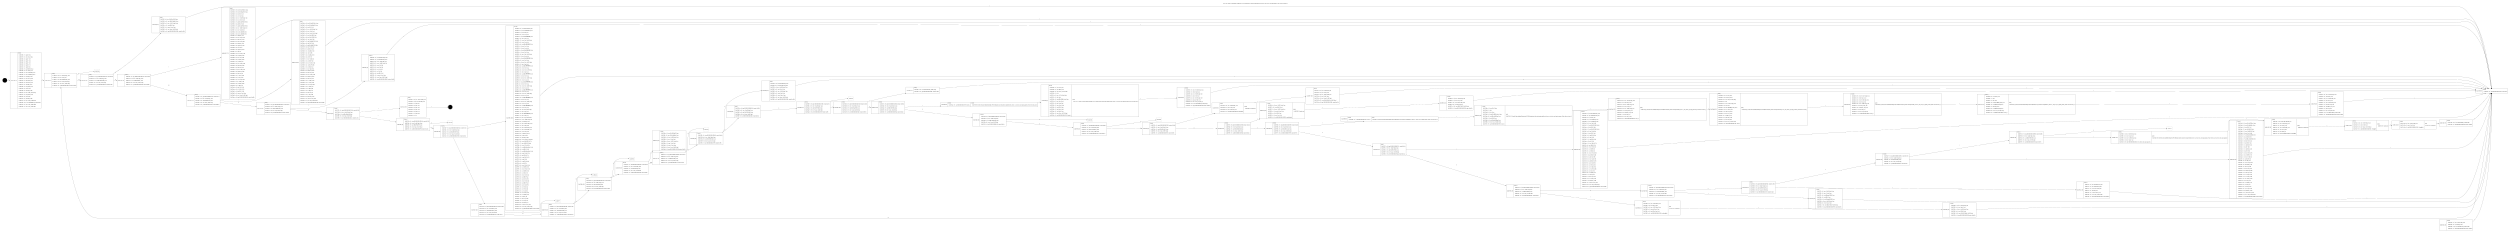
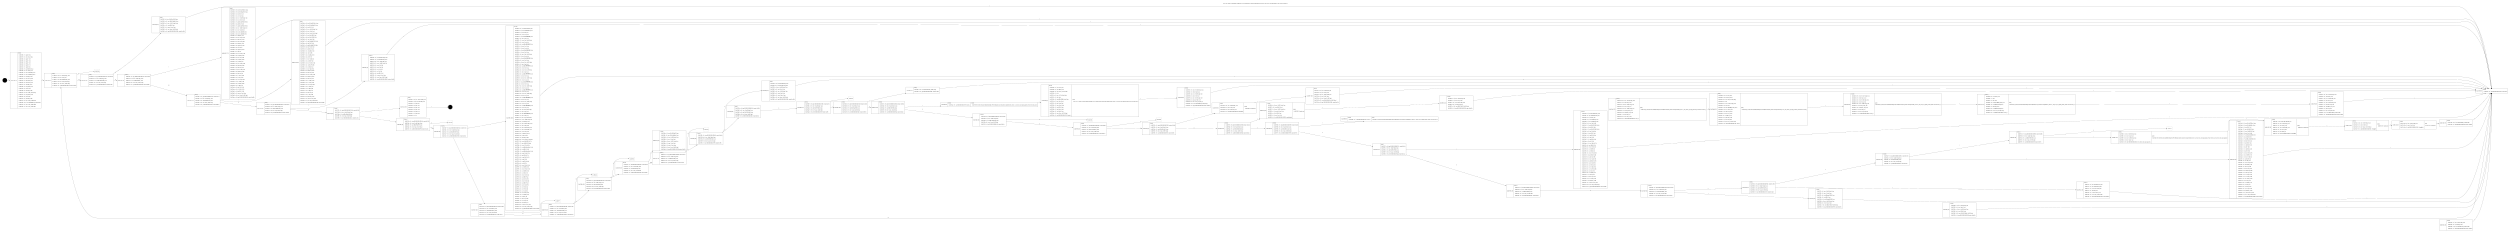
(1523, 116) -> none
(1657, 208) -> none
